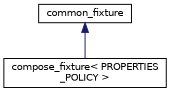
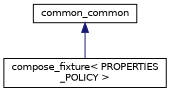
(85, 14) -> (85, 14)
